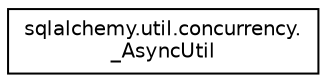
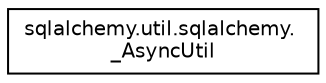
(163, 41) -> (163, 41)
